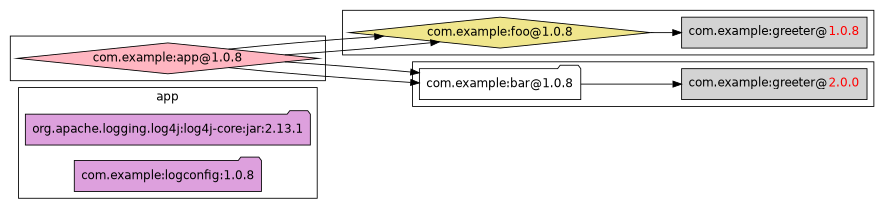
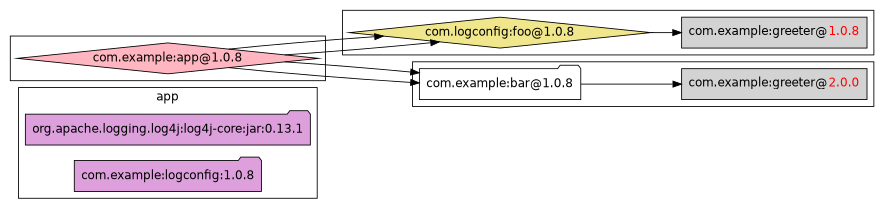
(500, 33) -> (500, 33)
(168, 130) -> (168, 130)
